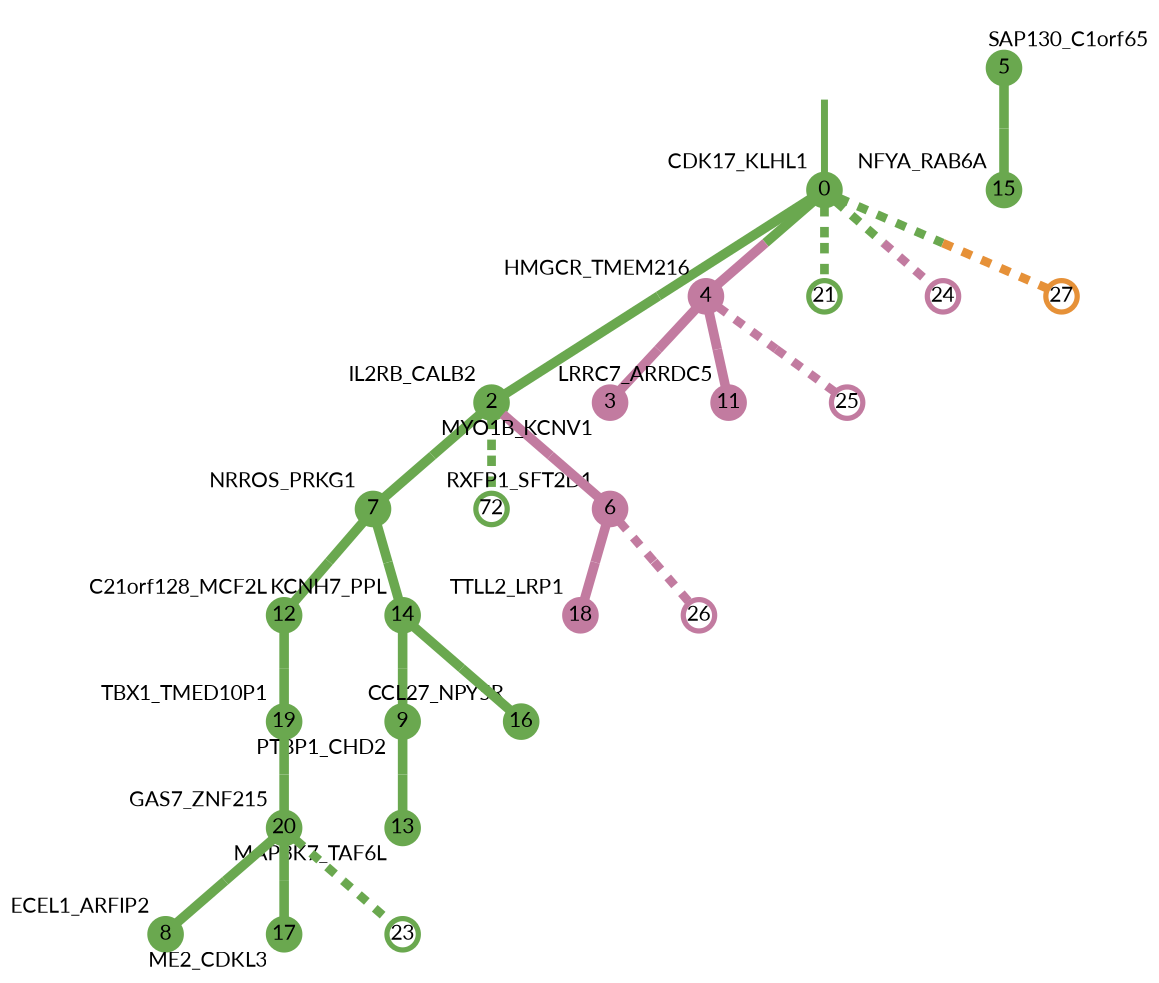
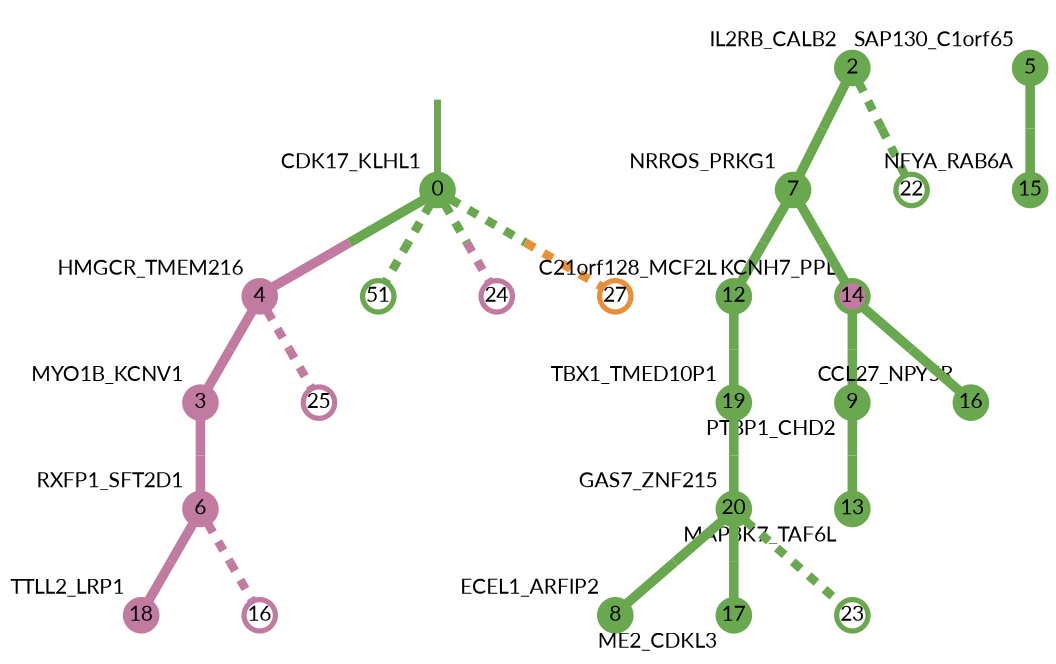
(658, 296) -> none
(824, 296) -> (378, 296)
(729, 403) -> none
(551, 456) -> (200, 456)
(492, 509) -> (912, 190)
(403, 615) -> (852, 296)
(699, 615) -> (260, 615)
